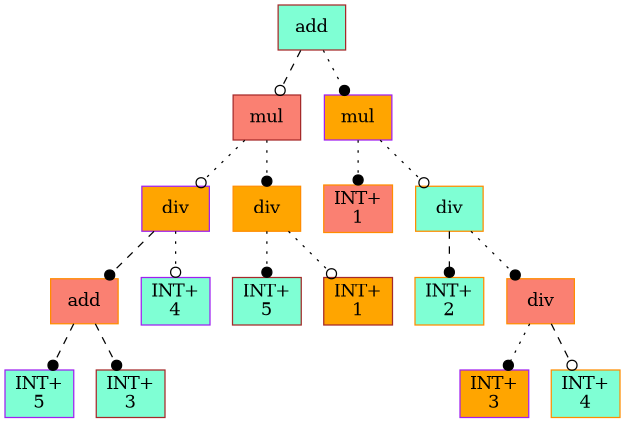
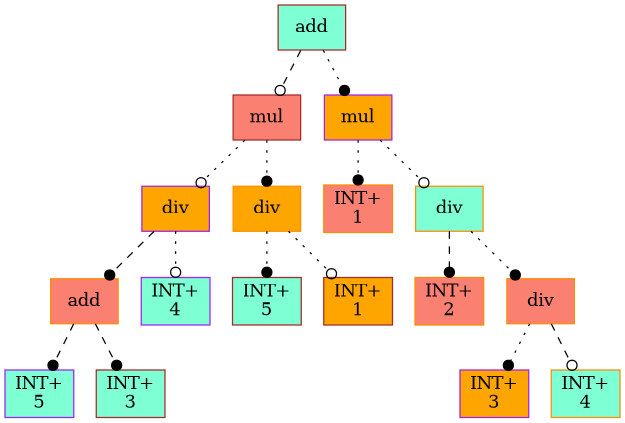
(449, 301) -> (449, 301)
